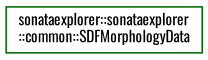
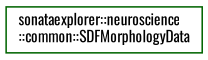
(104, 30) -> (104, 30)
